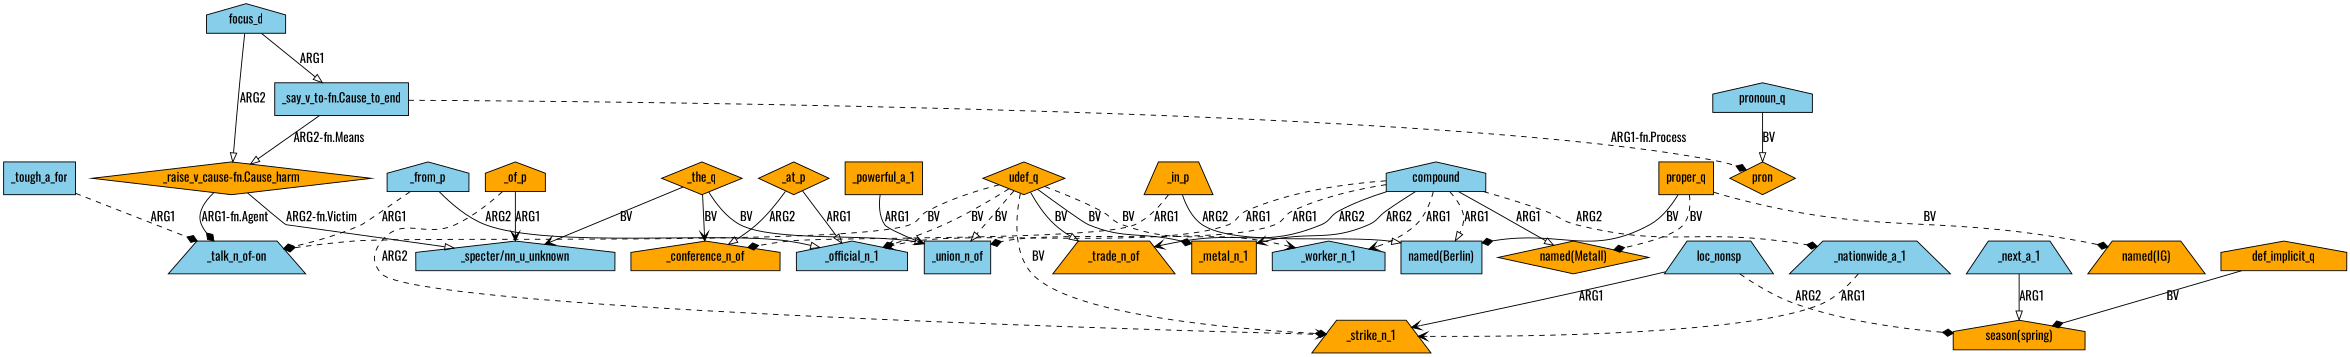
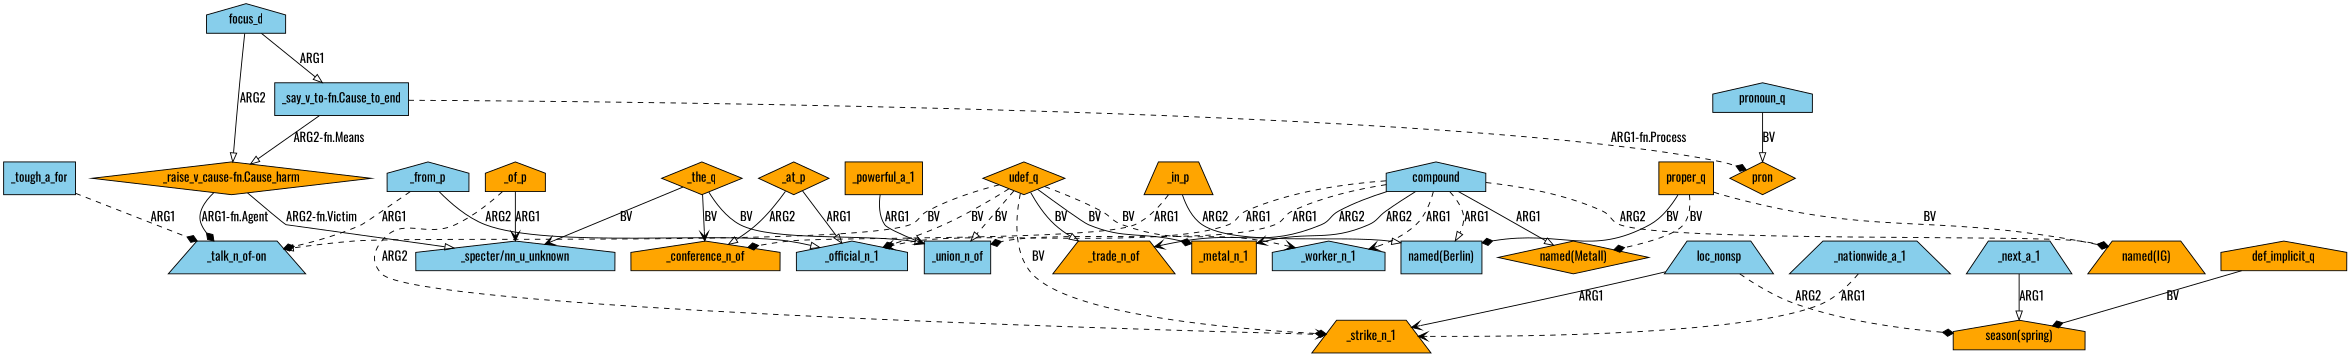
(1642, 236) -> (1787, 236)
(526, 239) -> (526, 239)
